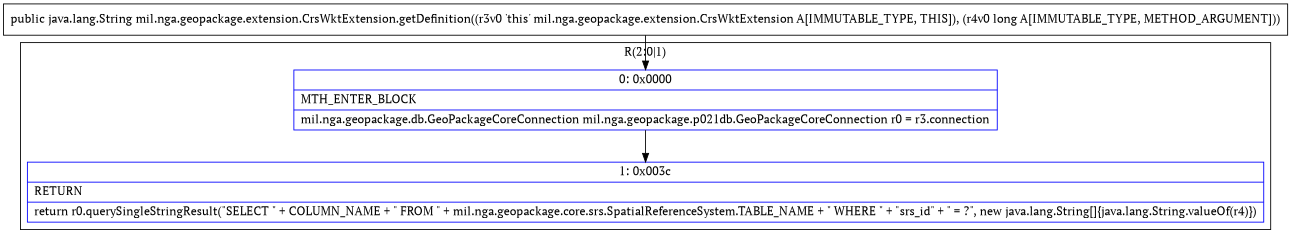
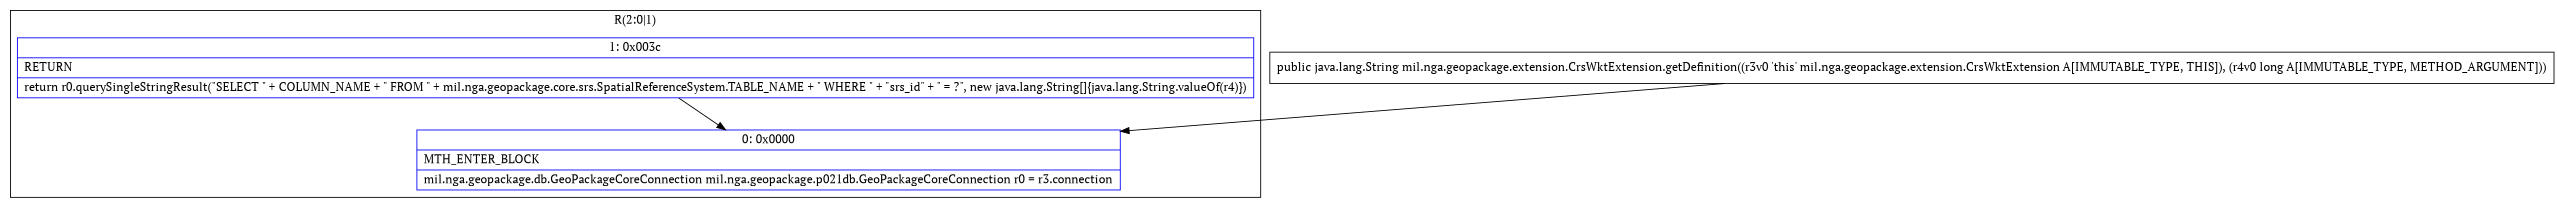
(646, 142) -> (698, 111)
